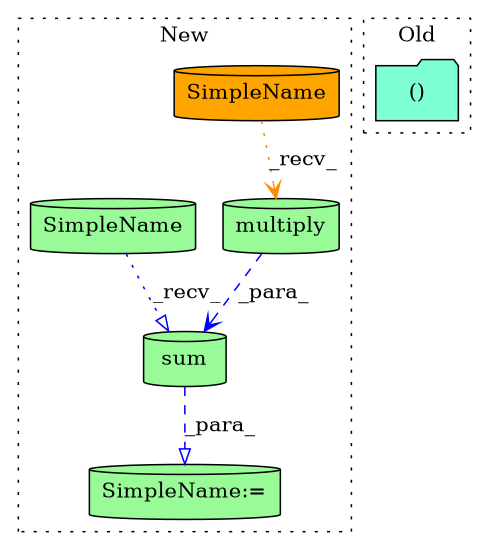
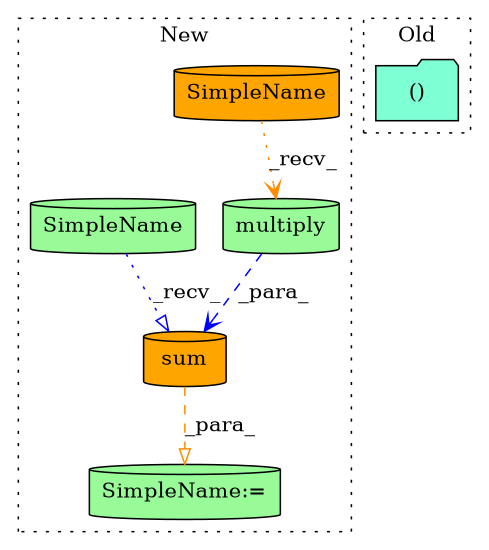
(185, 359) -> (185, 359)
(185, 418) -> (185, 418)
